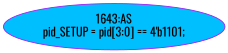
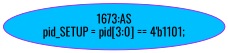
(114, 27) -> (114, 27)
